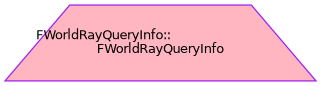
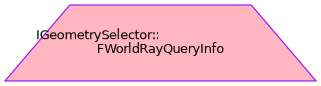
(161, 43) -> (161, 43)
